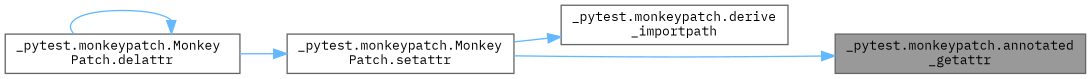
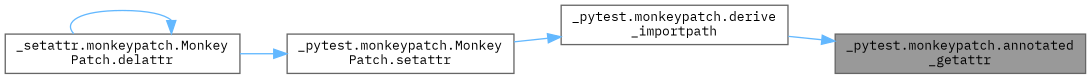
(123, 54) -> (123, 54)
(668, 57) -> (805, 38)
